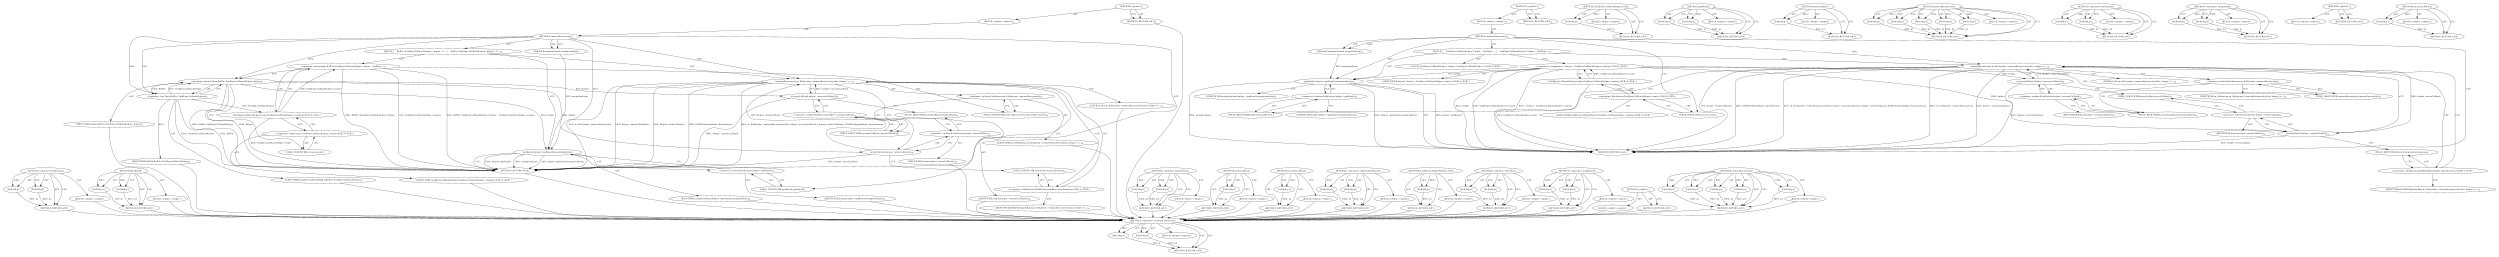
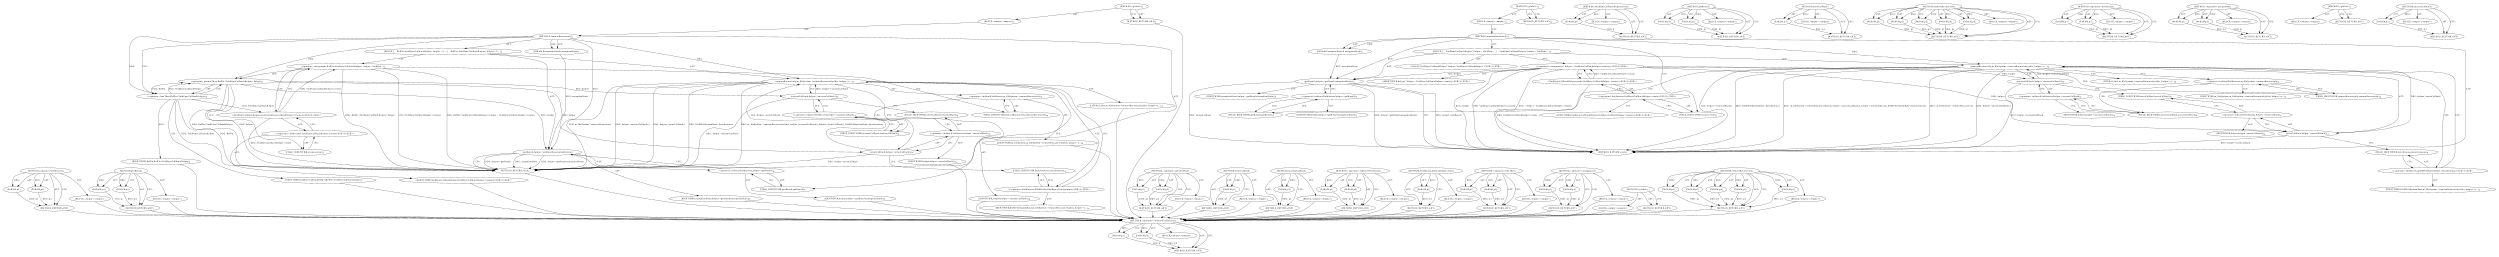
(109, 124) -> none
